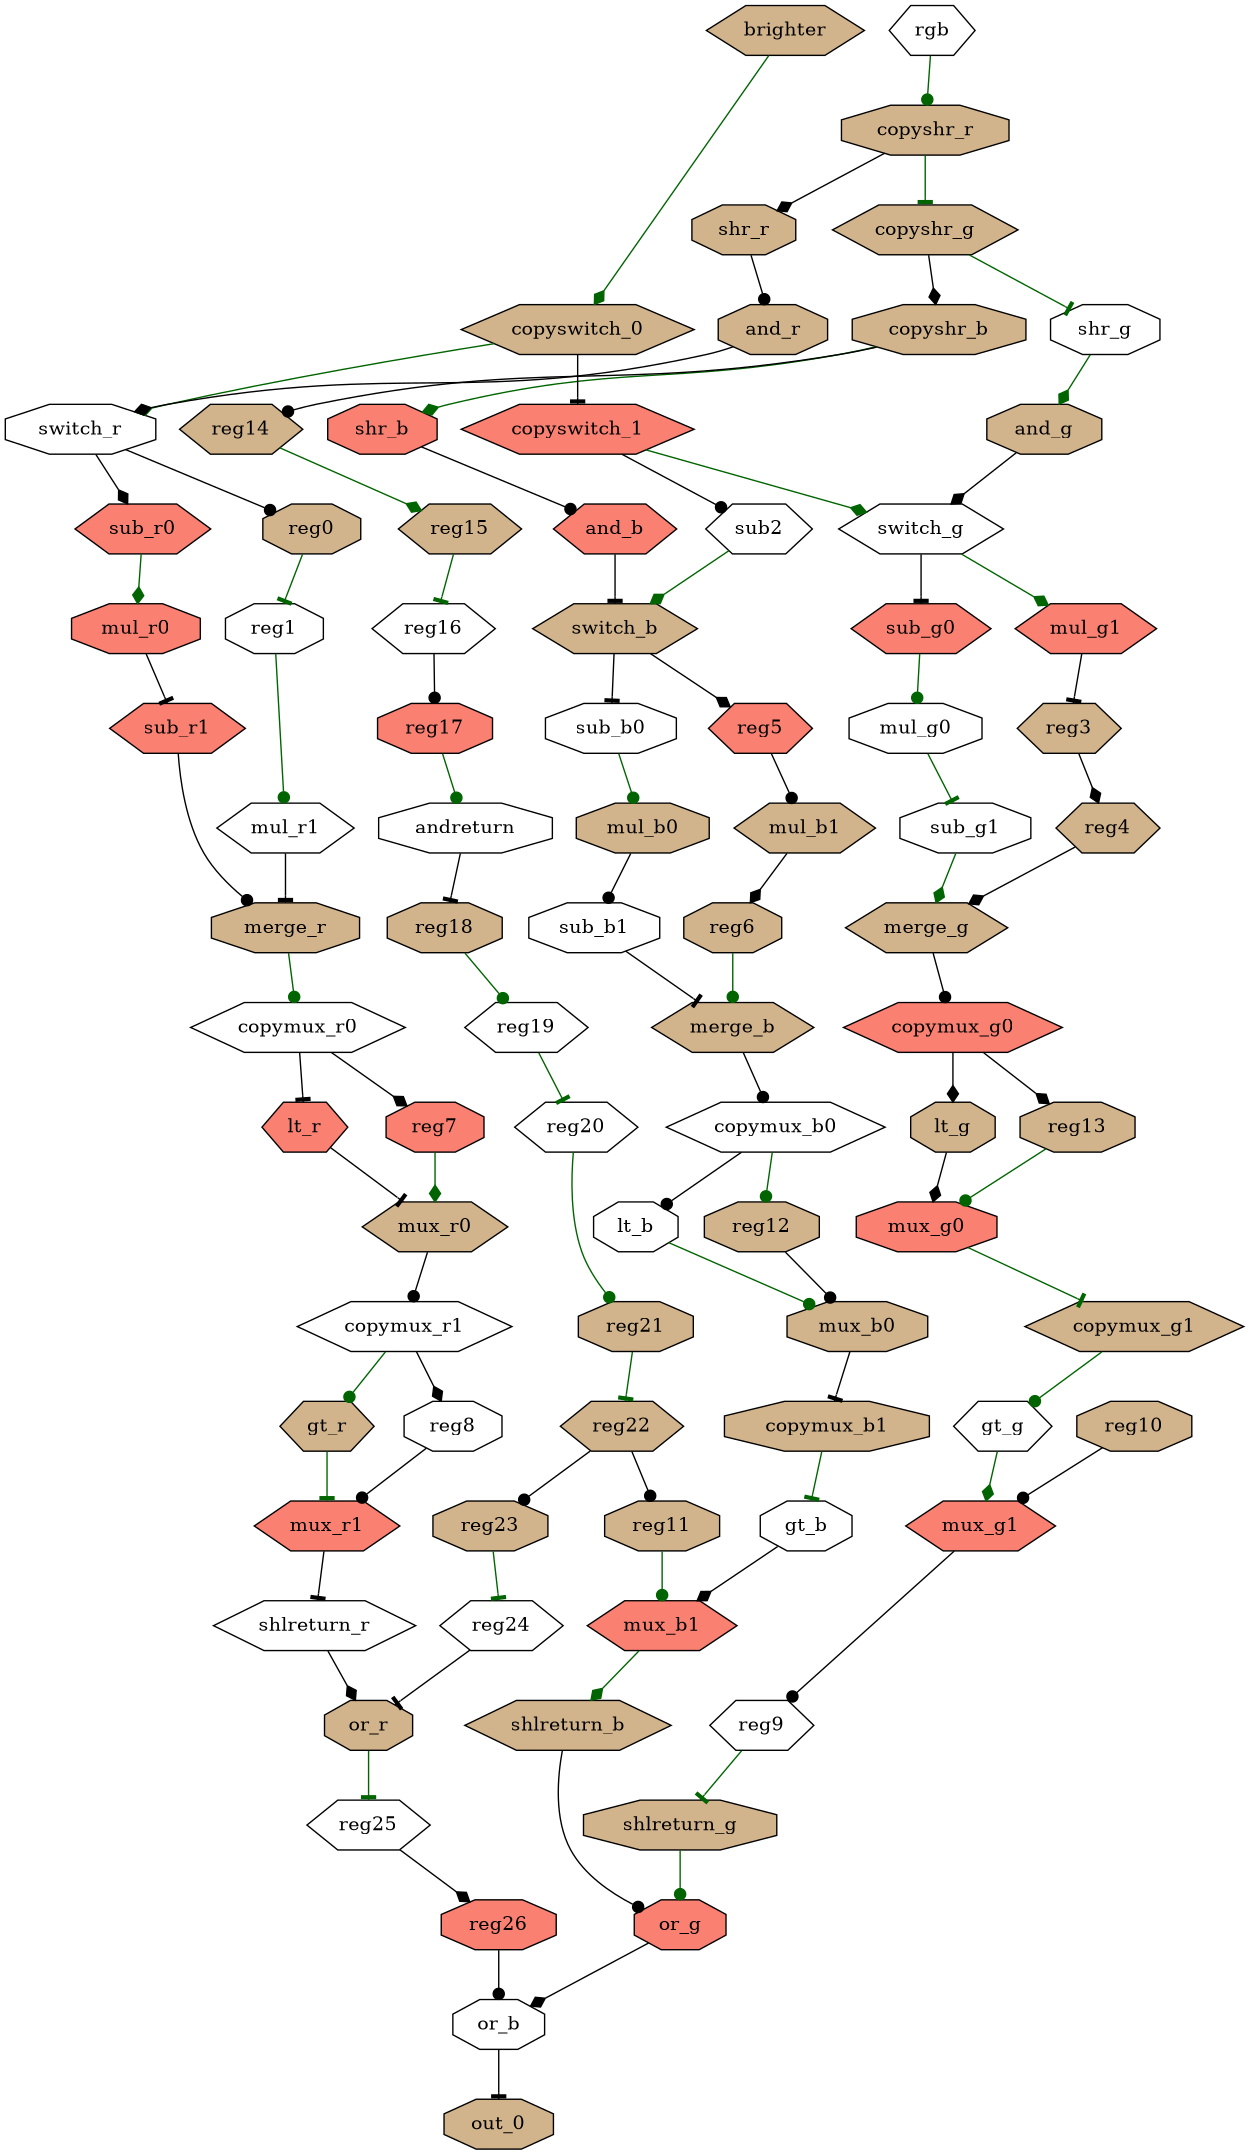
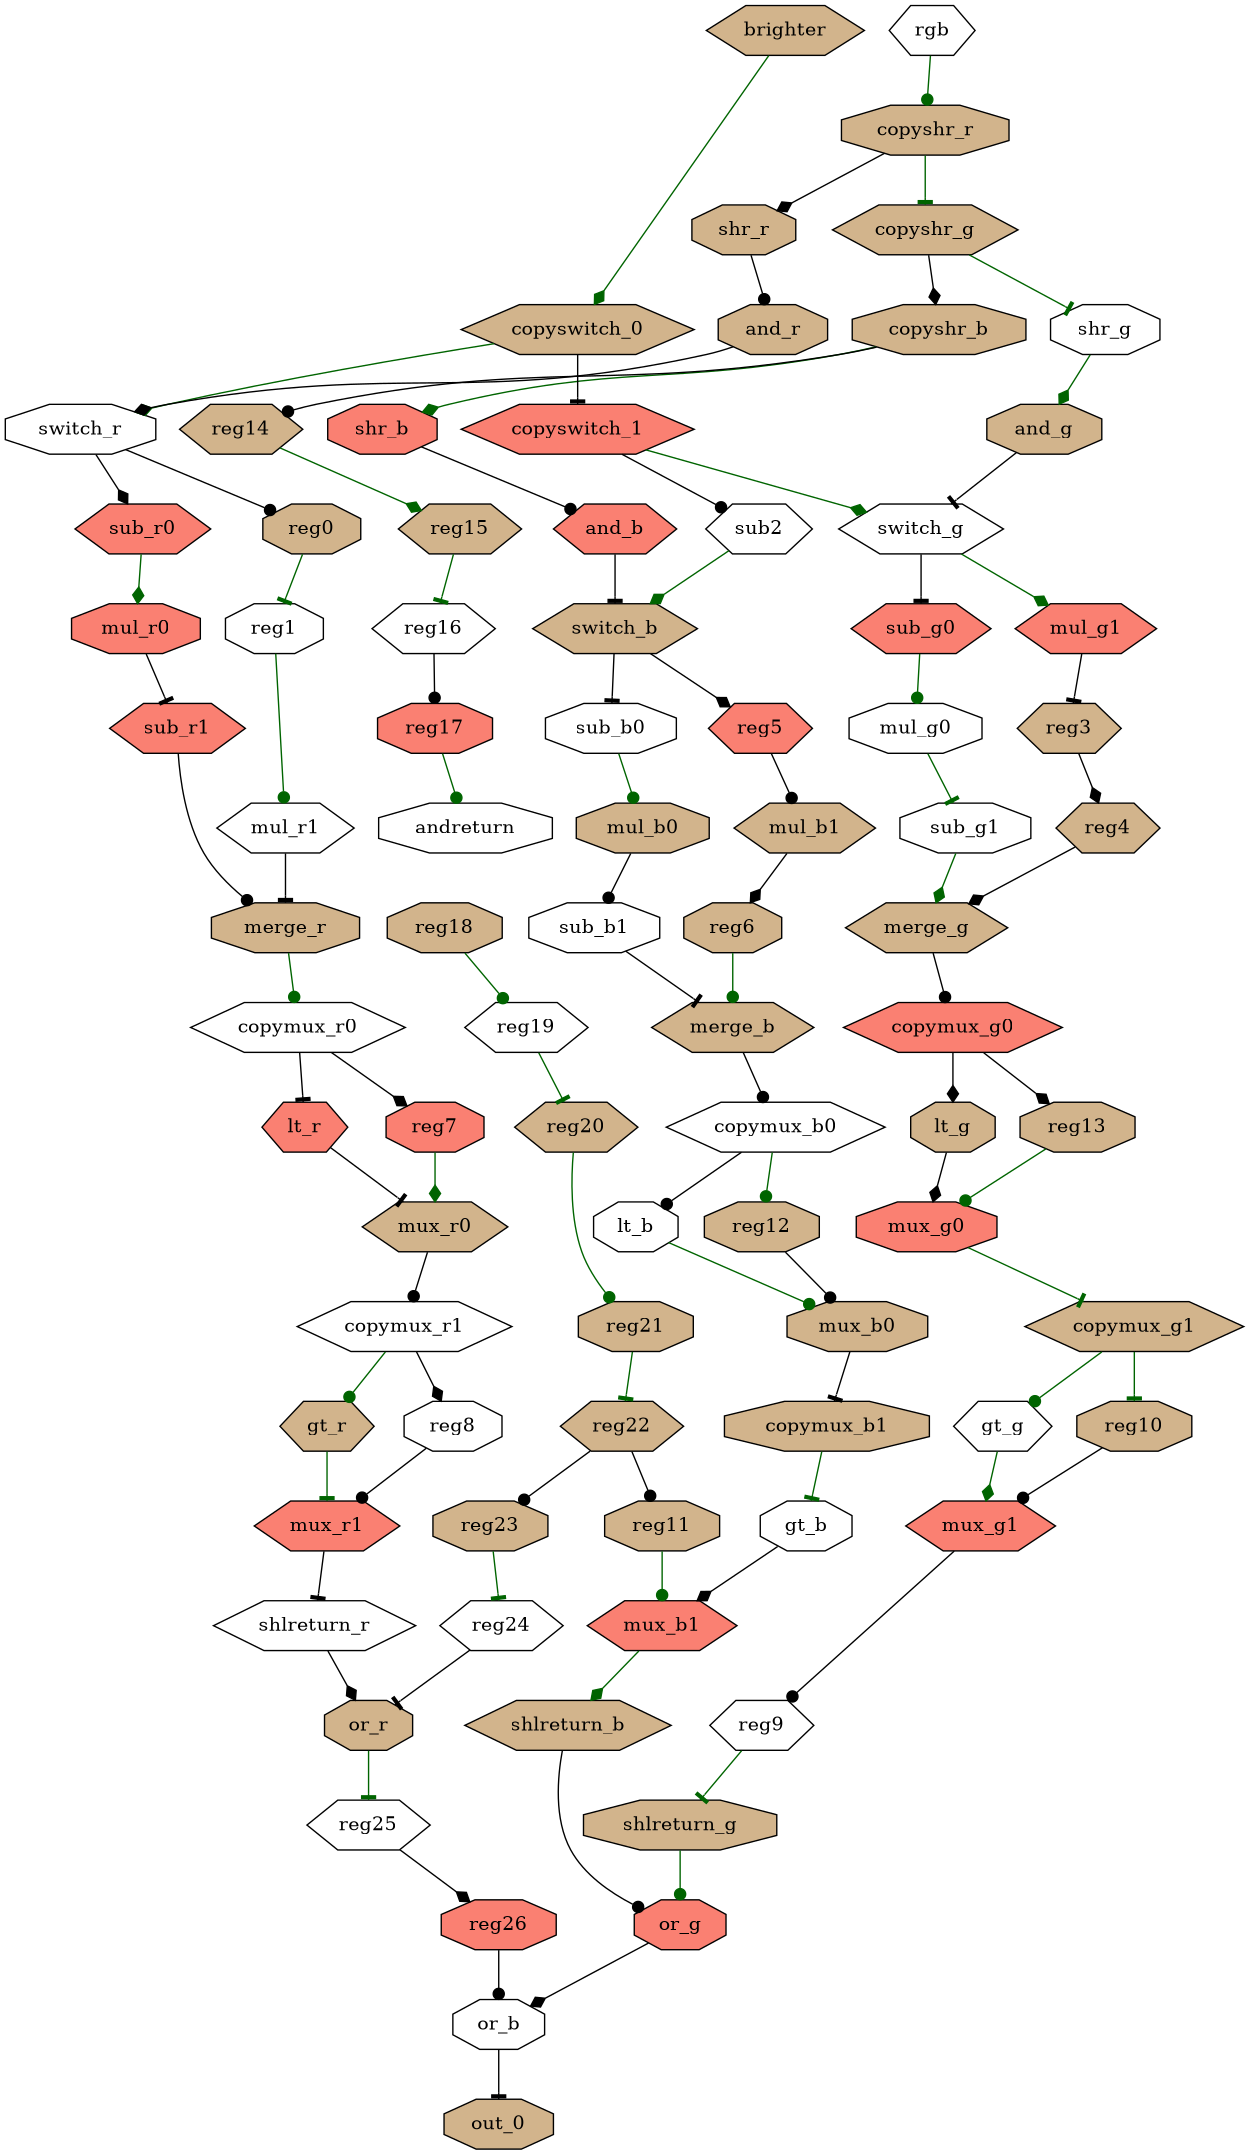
(987, 476) -> (987, 476)
(456, 875) -> none
(576, 1127) -> (576, 1127)
none -> (1134, 1373)
